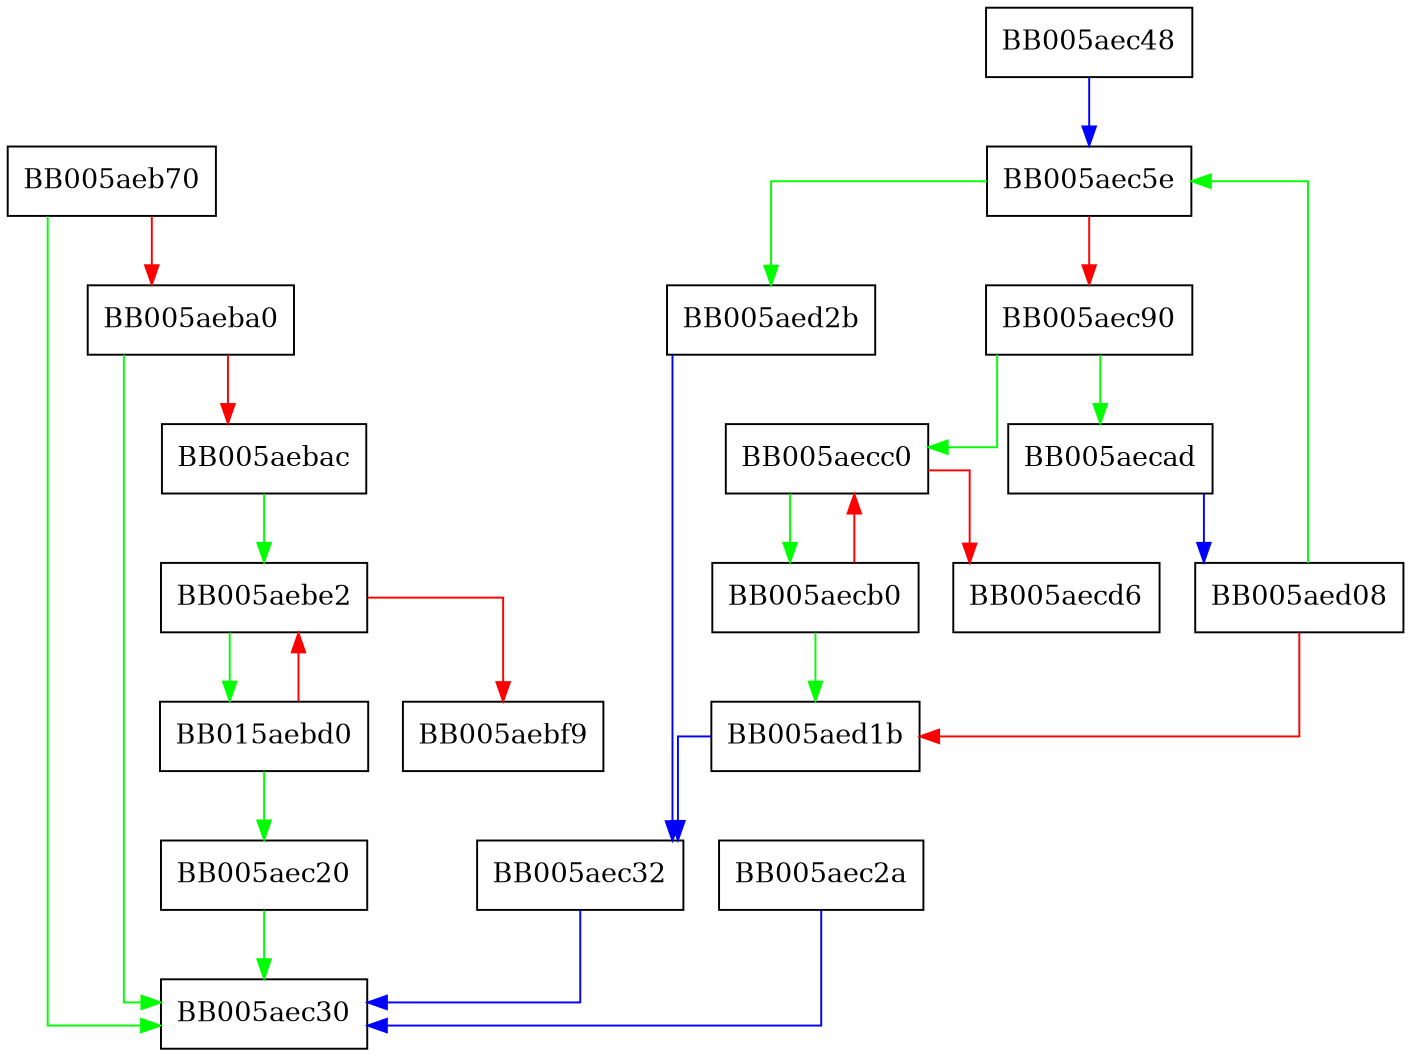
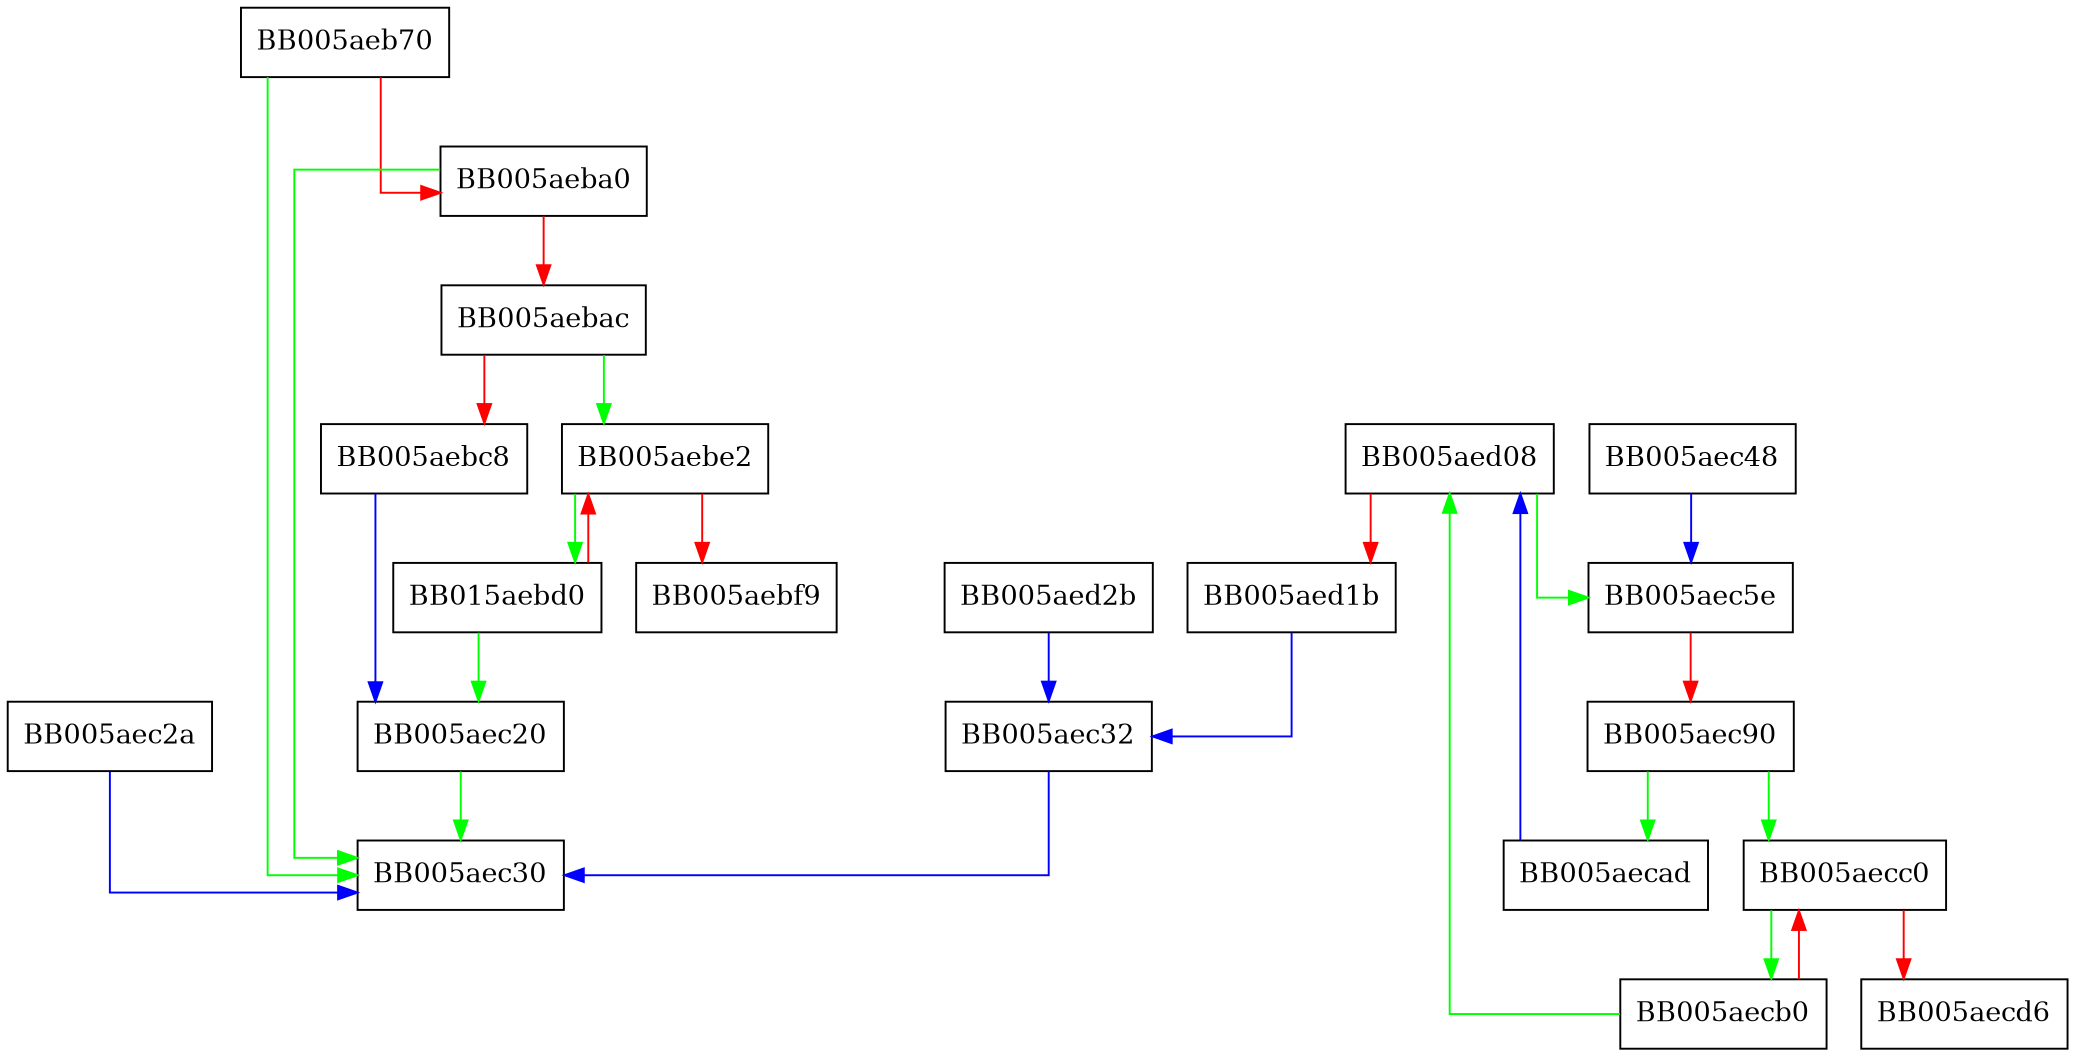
(837, 181) -> none
none -> (424, 459)
(815, 657) -> (1450, 849)
